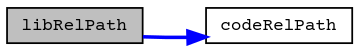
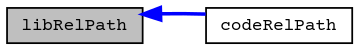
(165, 37) -> (183, 14)
